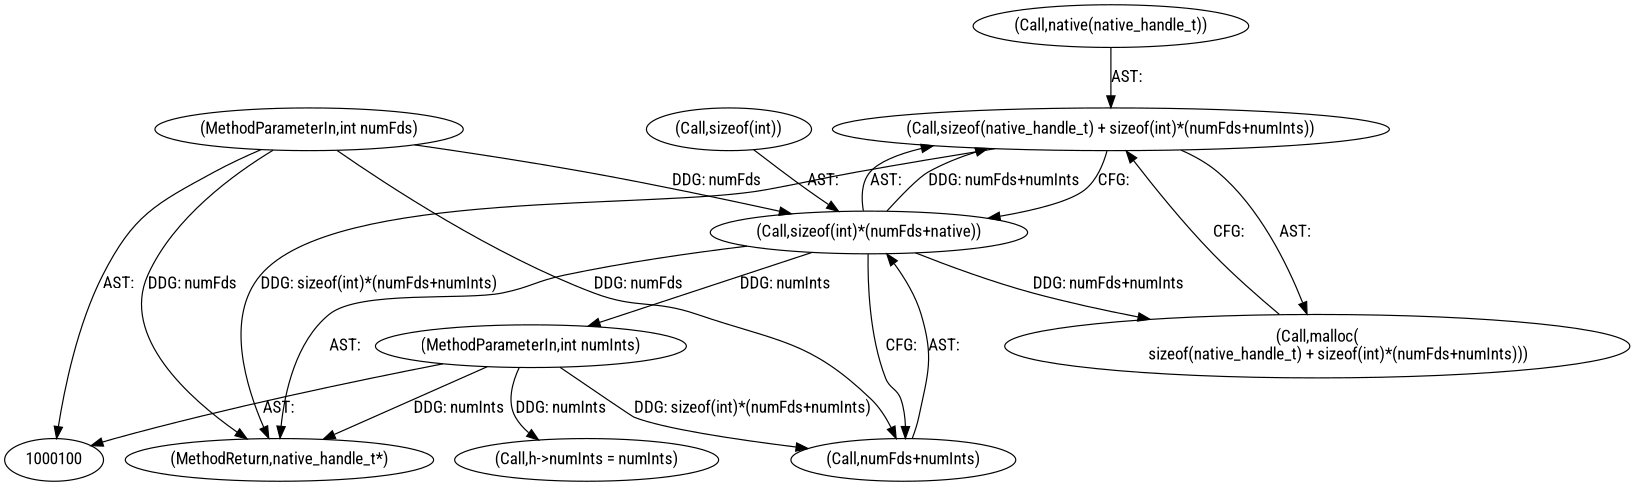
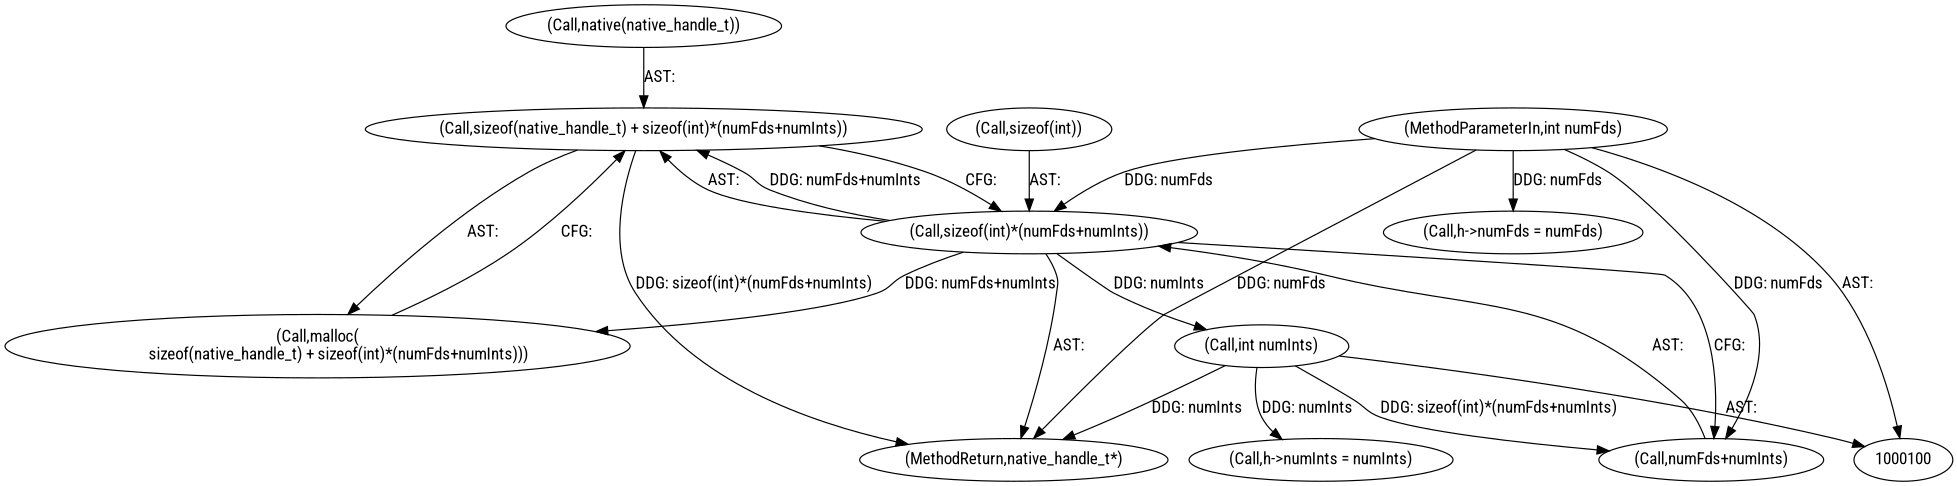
(869, 232) -> (1029, 232)
none -> (1513, 232)
(531, 346) -> (1262, 346)
